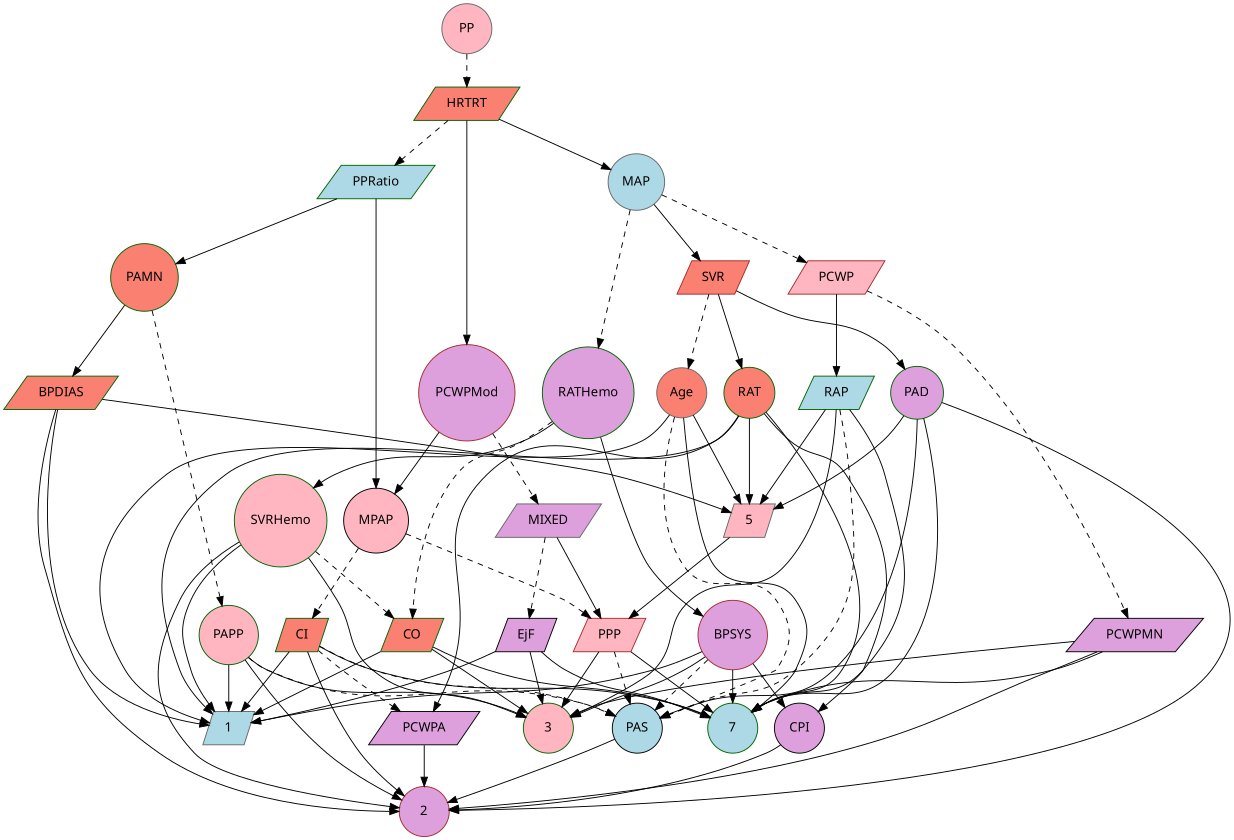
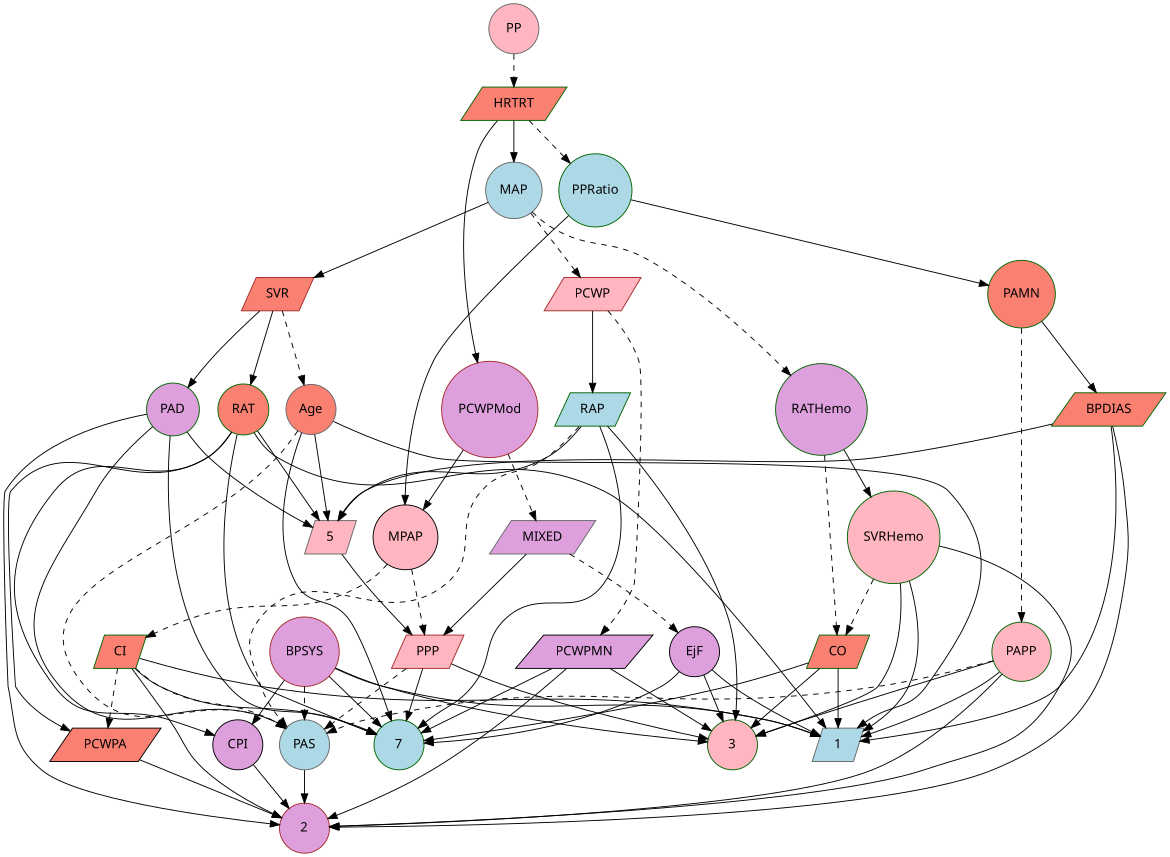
(376, 182) -> (595, 190)
(633, 533) -> none
(526, 635) -> (695, 652)
(424, 728) -> (105, 745)
(637, 728) -> (305, 745)
